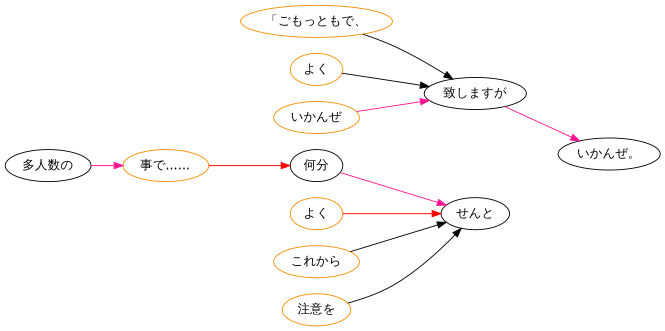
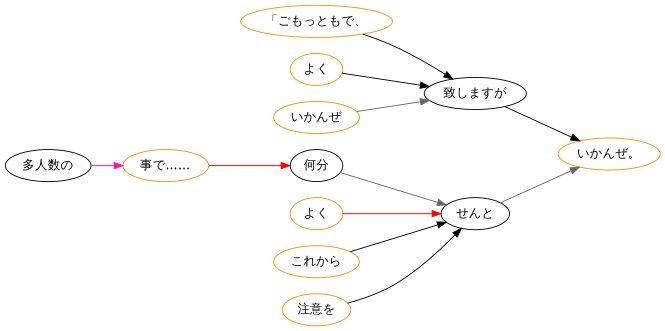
(389, 107) -> (389, 107)
(538, 122) -> (538, 122)
(609, 154) -> (609, 154)
none -> (536, 187)
(389, 188) -> (389, 188)
